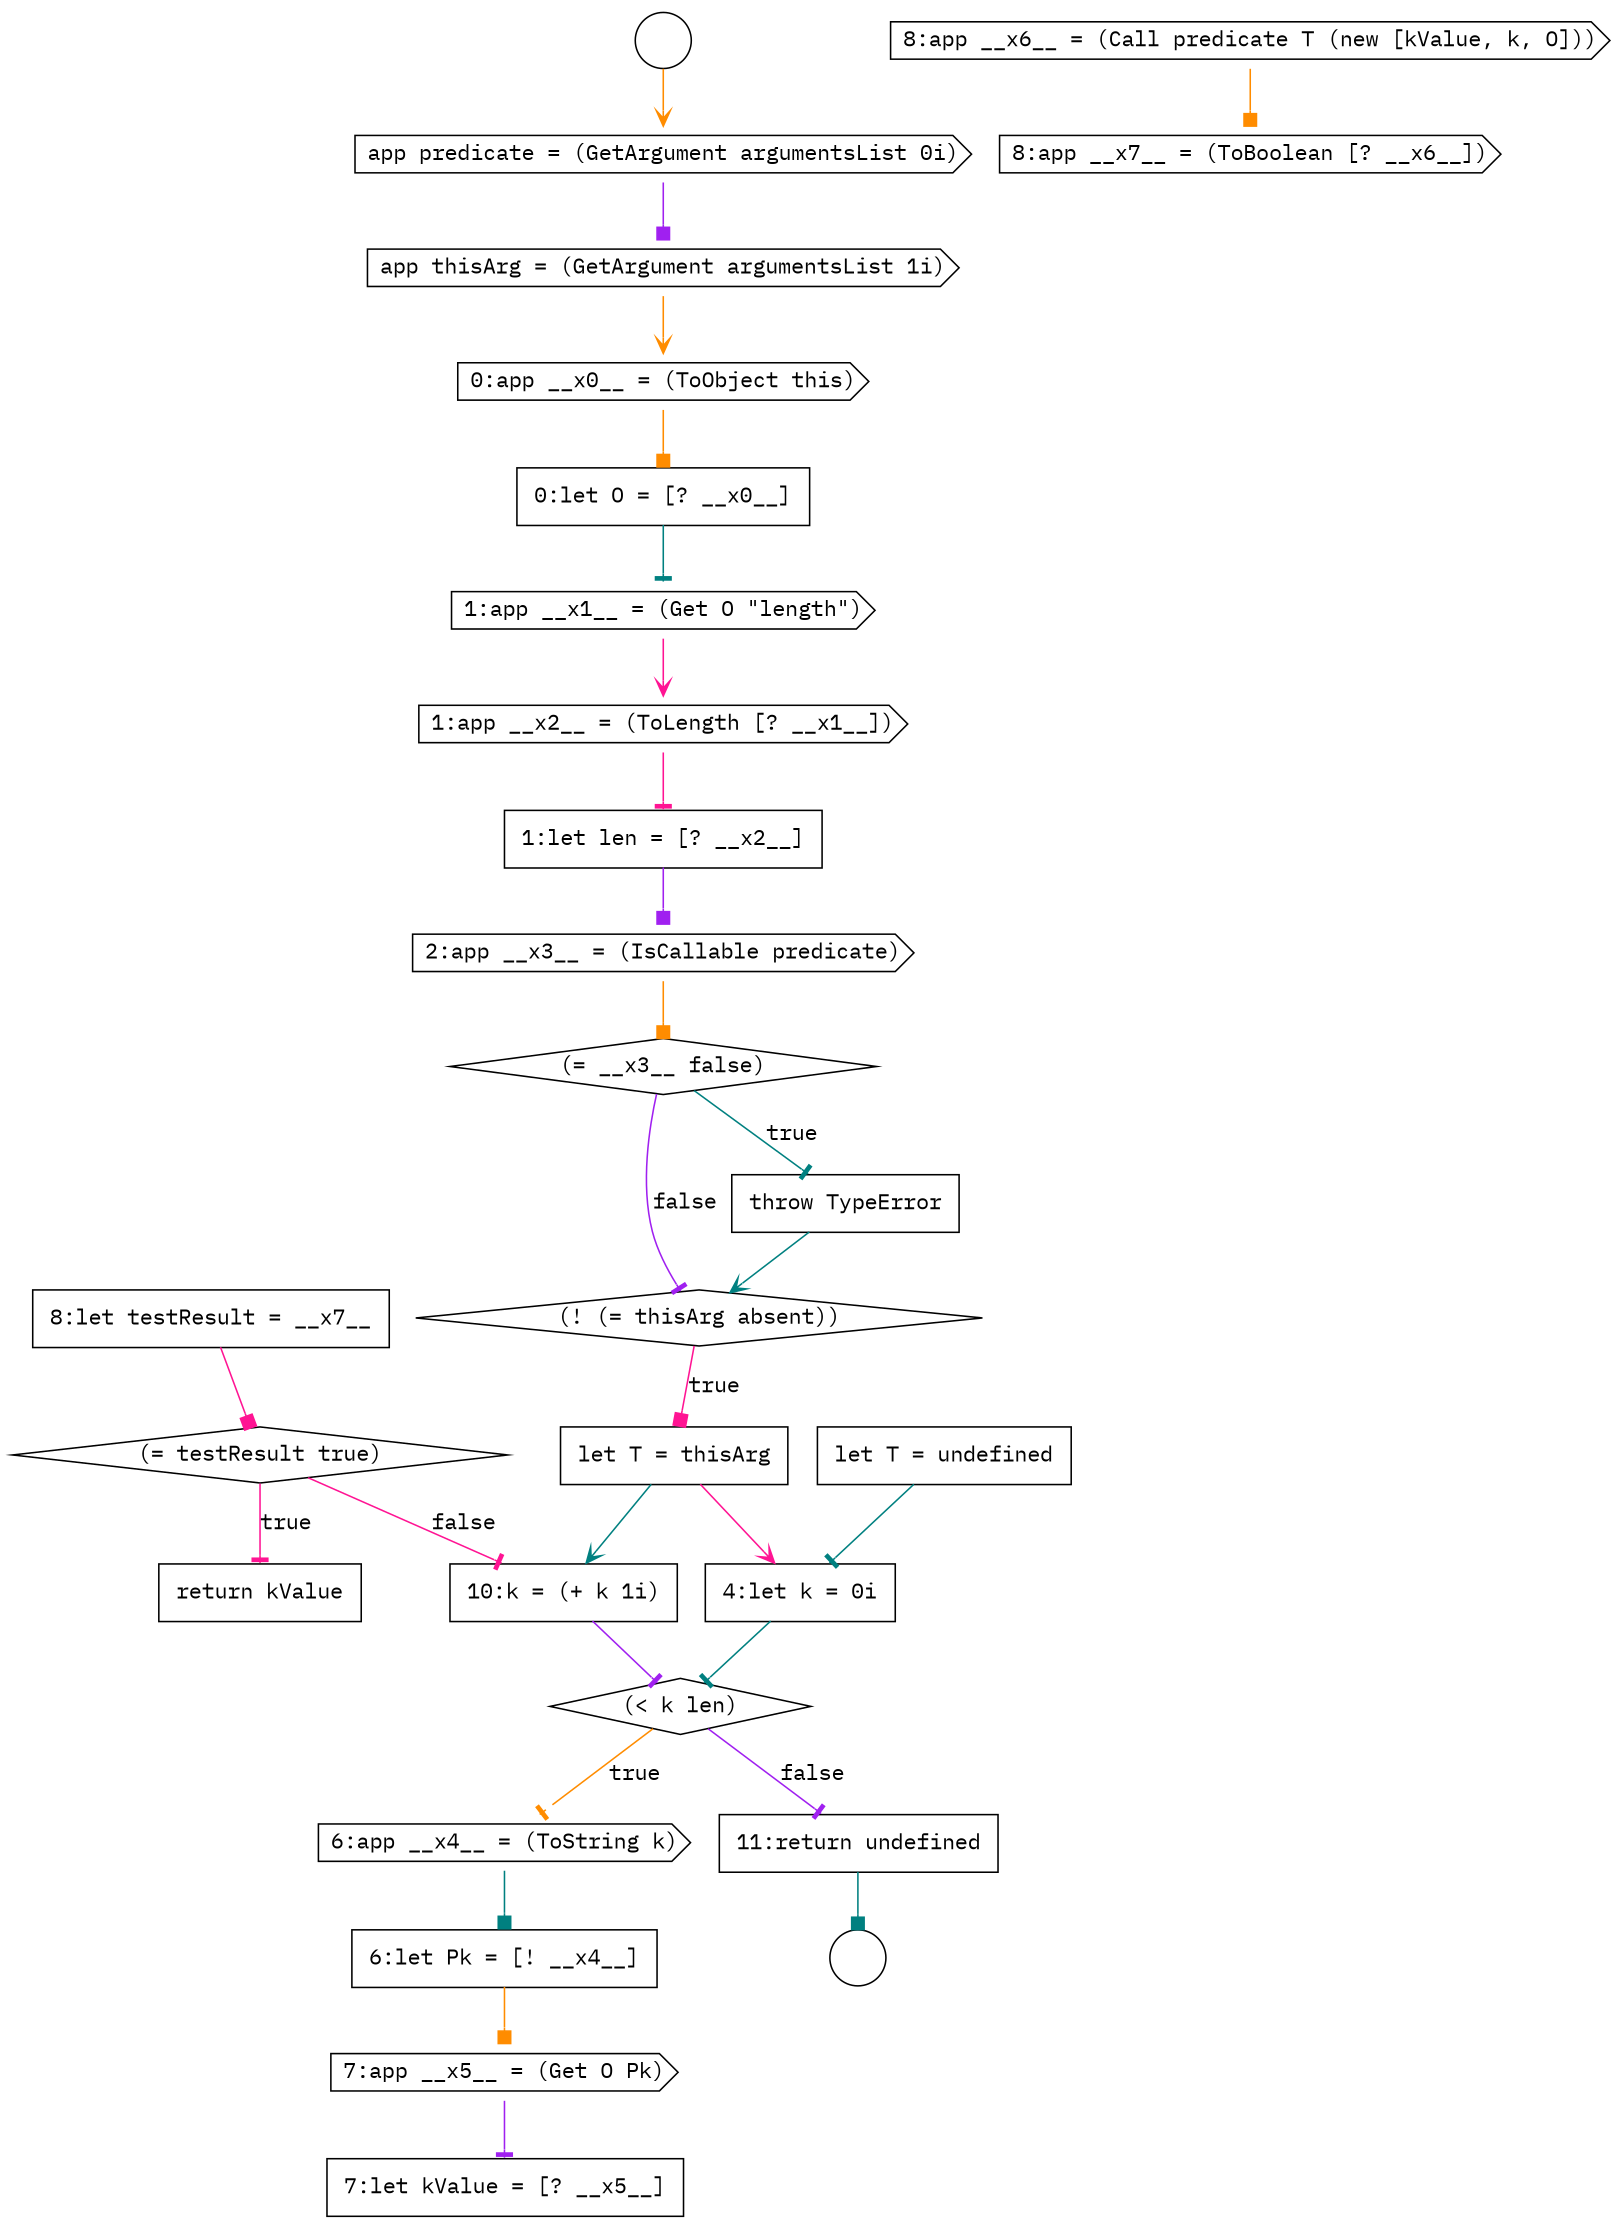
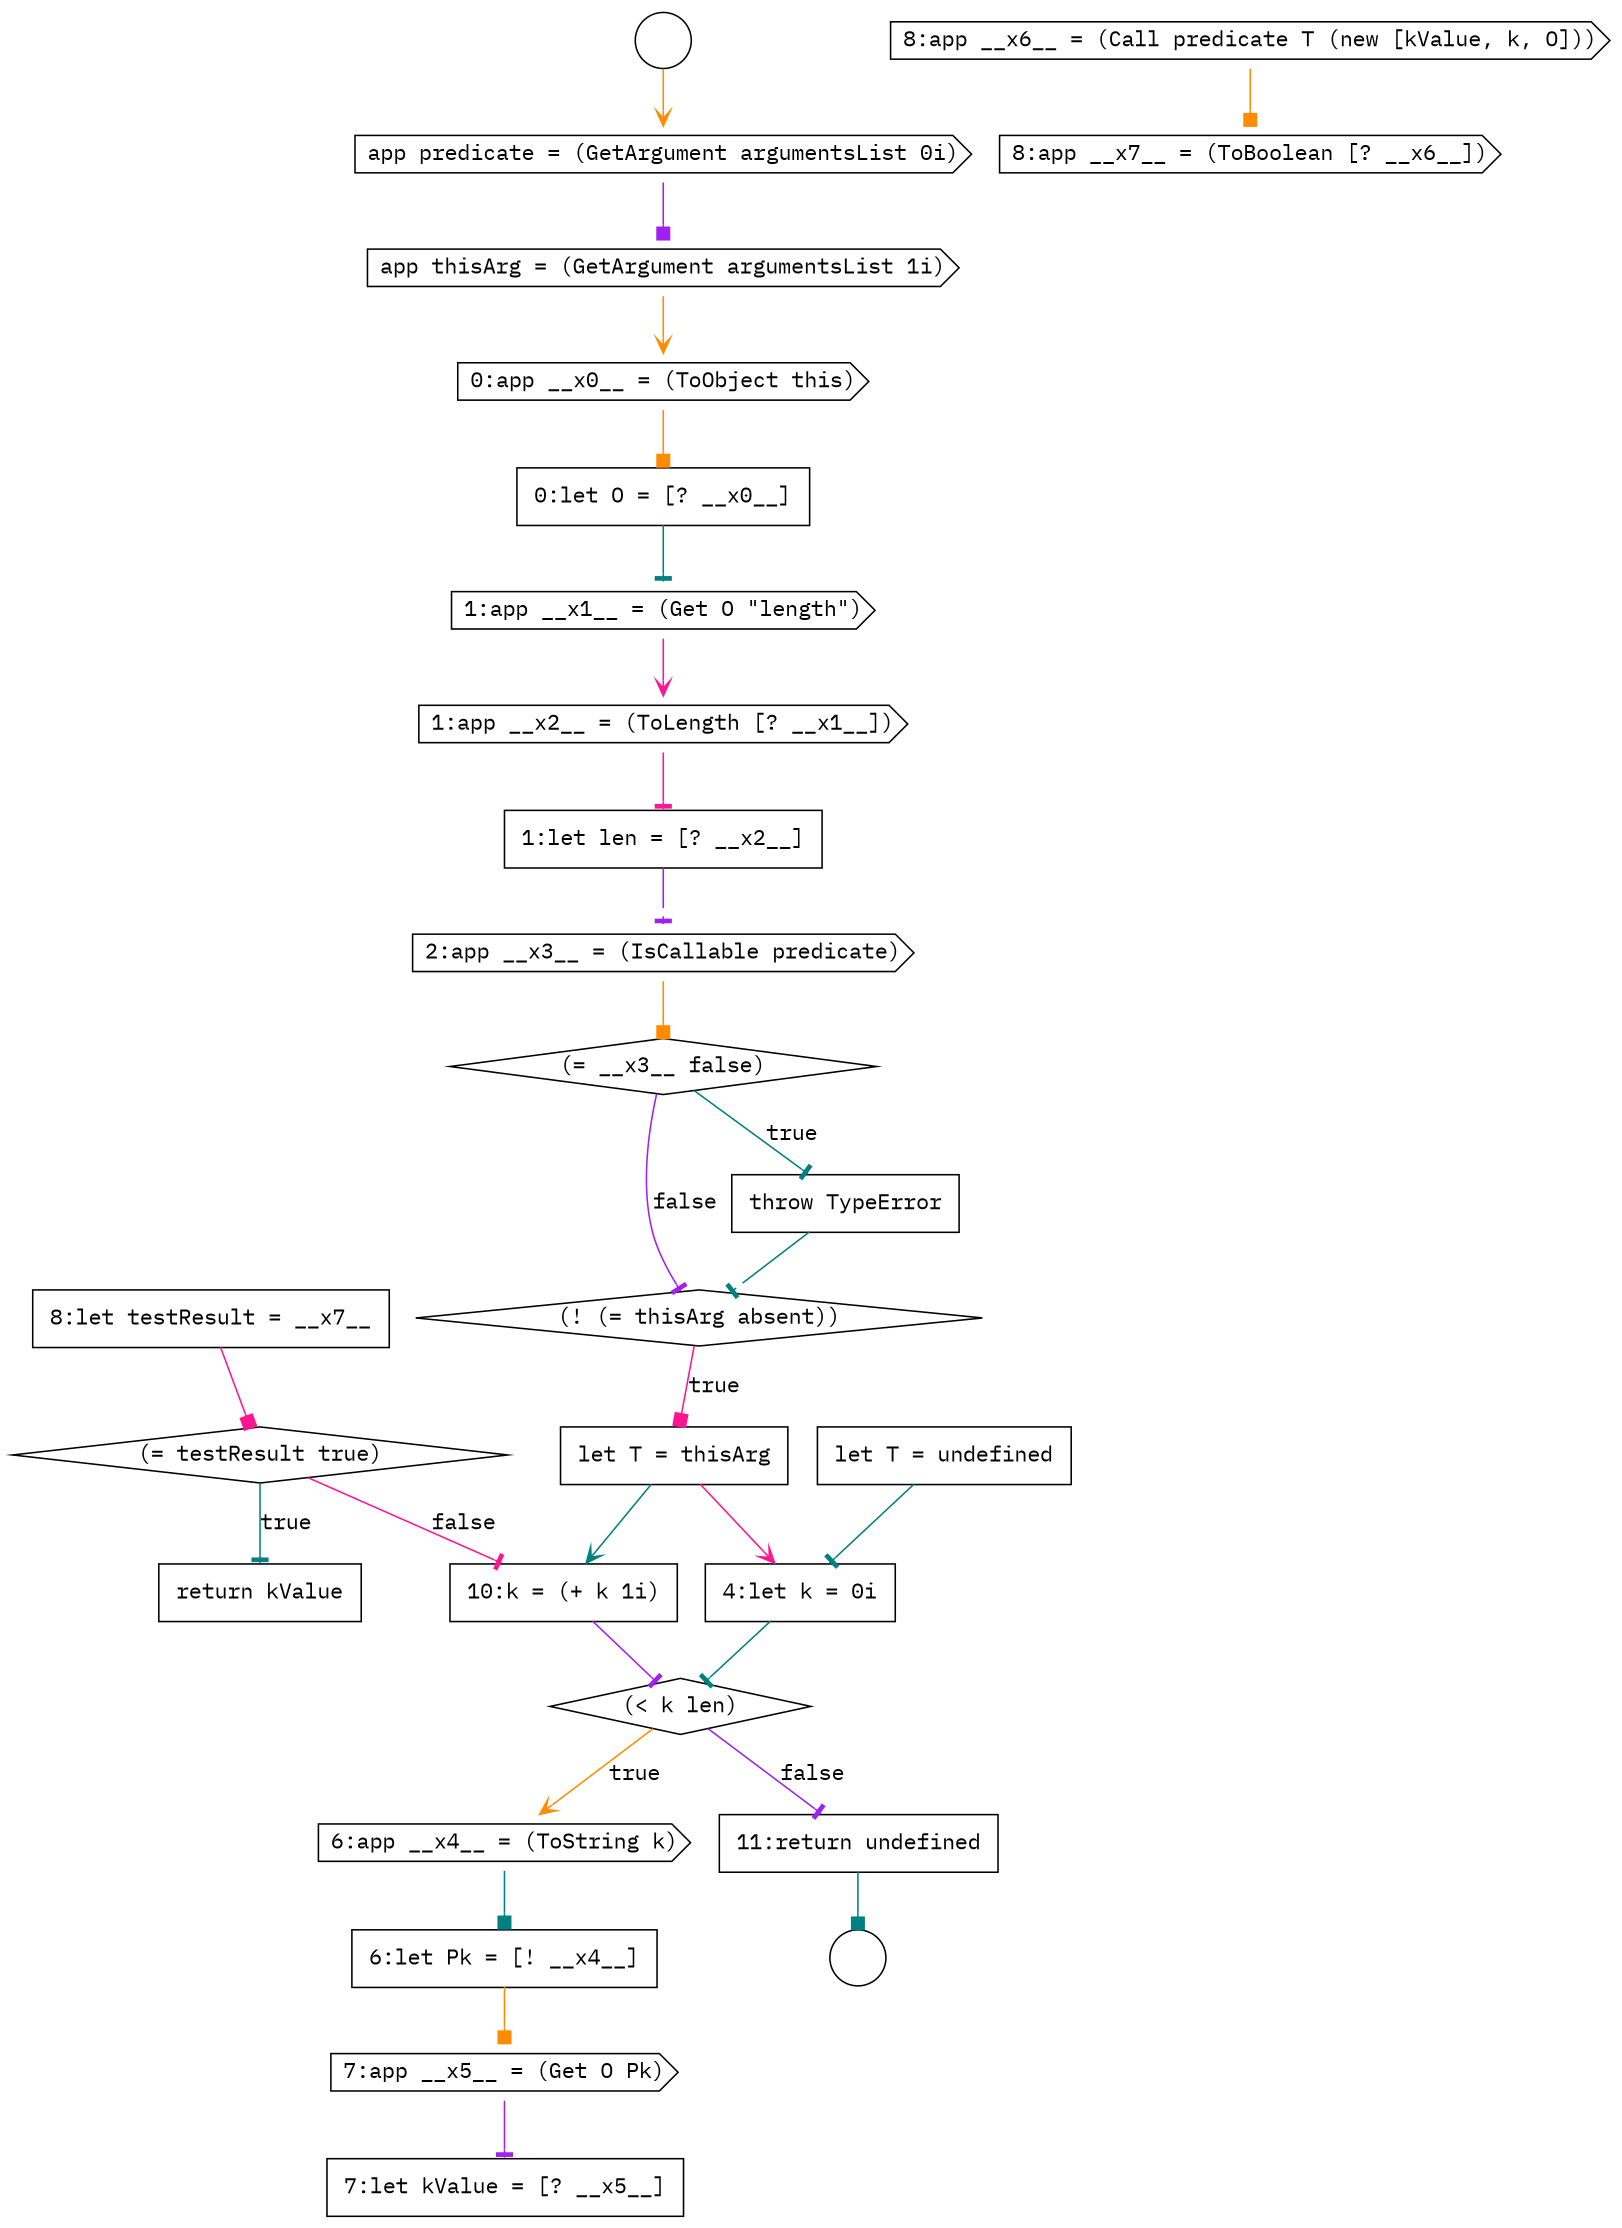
(663, 888) -> (663, 888)
(776, 1258) -> (776, 1258)
(260, 1519) -> (260, 1519)
(603, 1767) -> (603, 1767)
